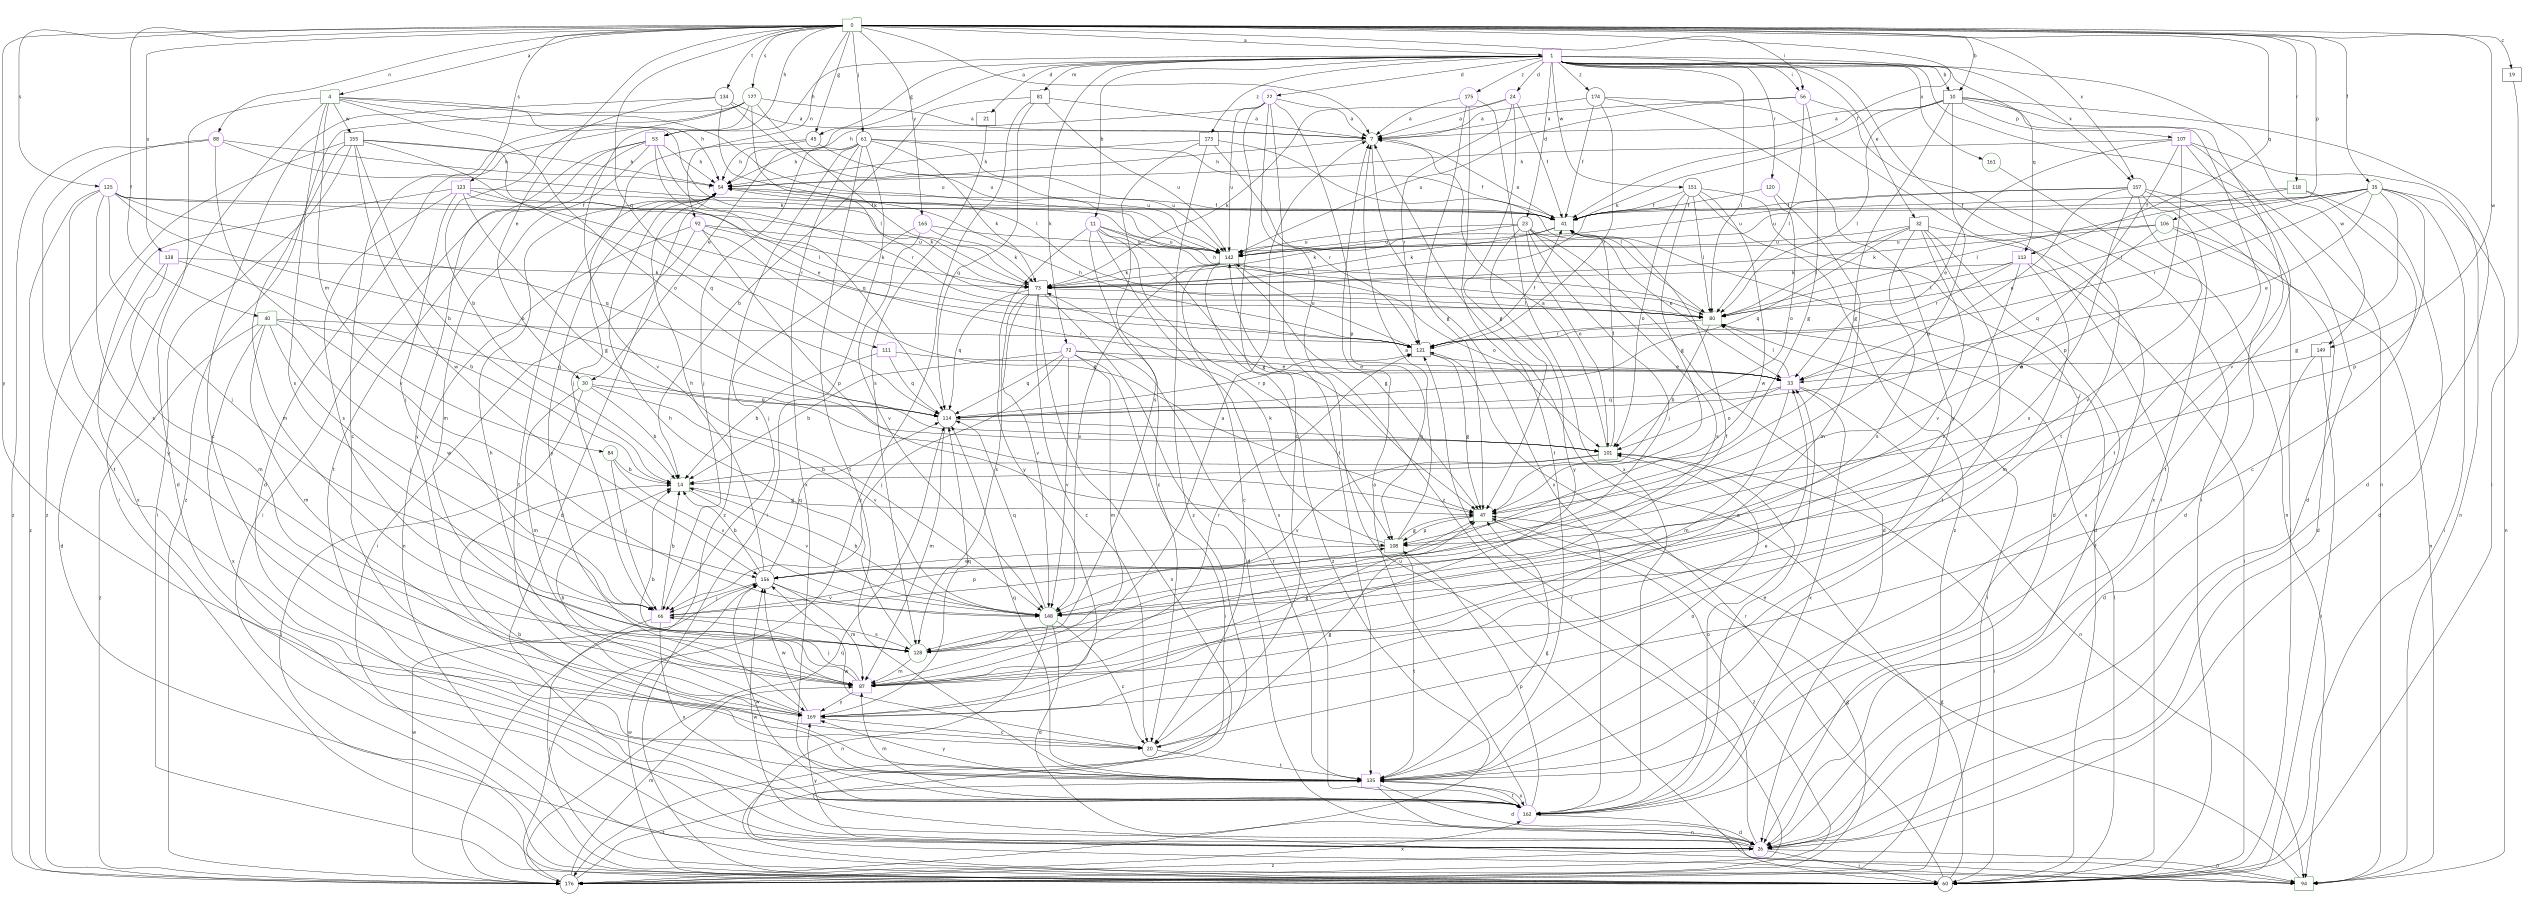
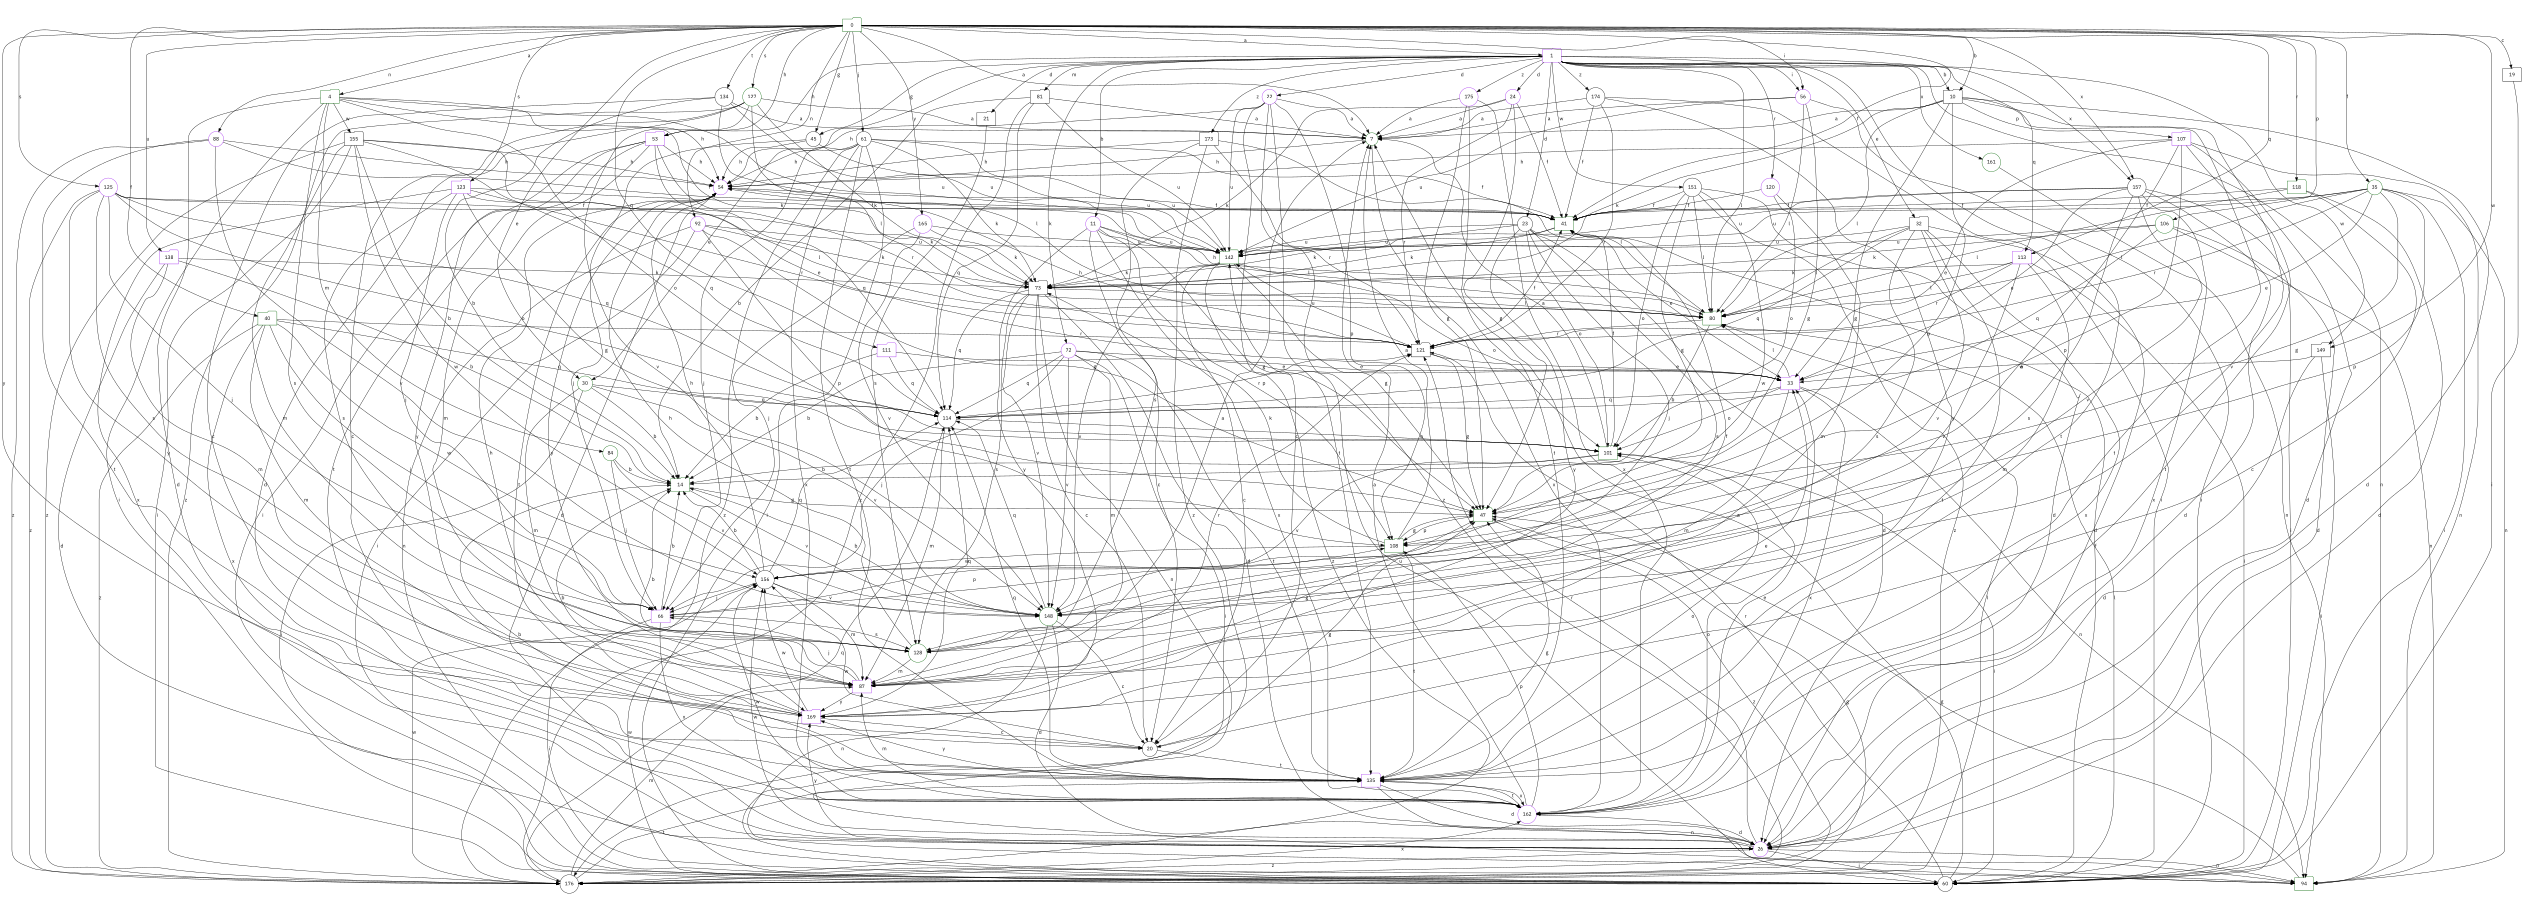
(1471, 171) -> none
